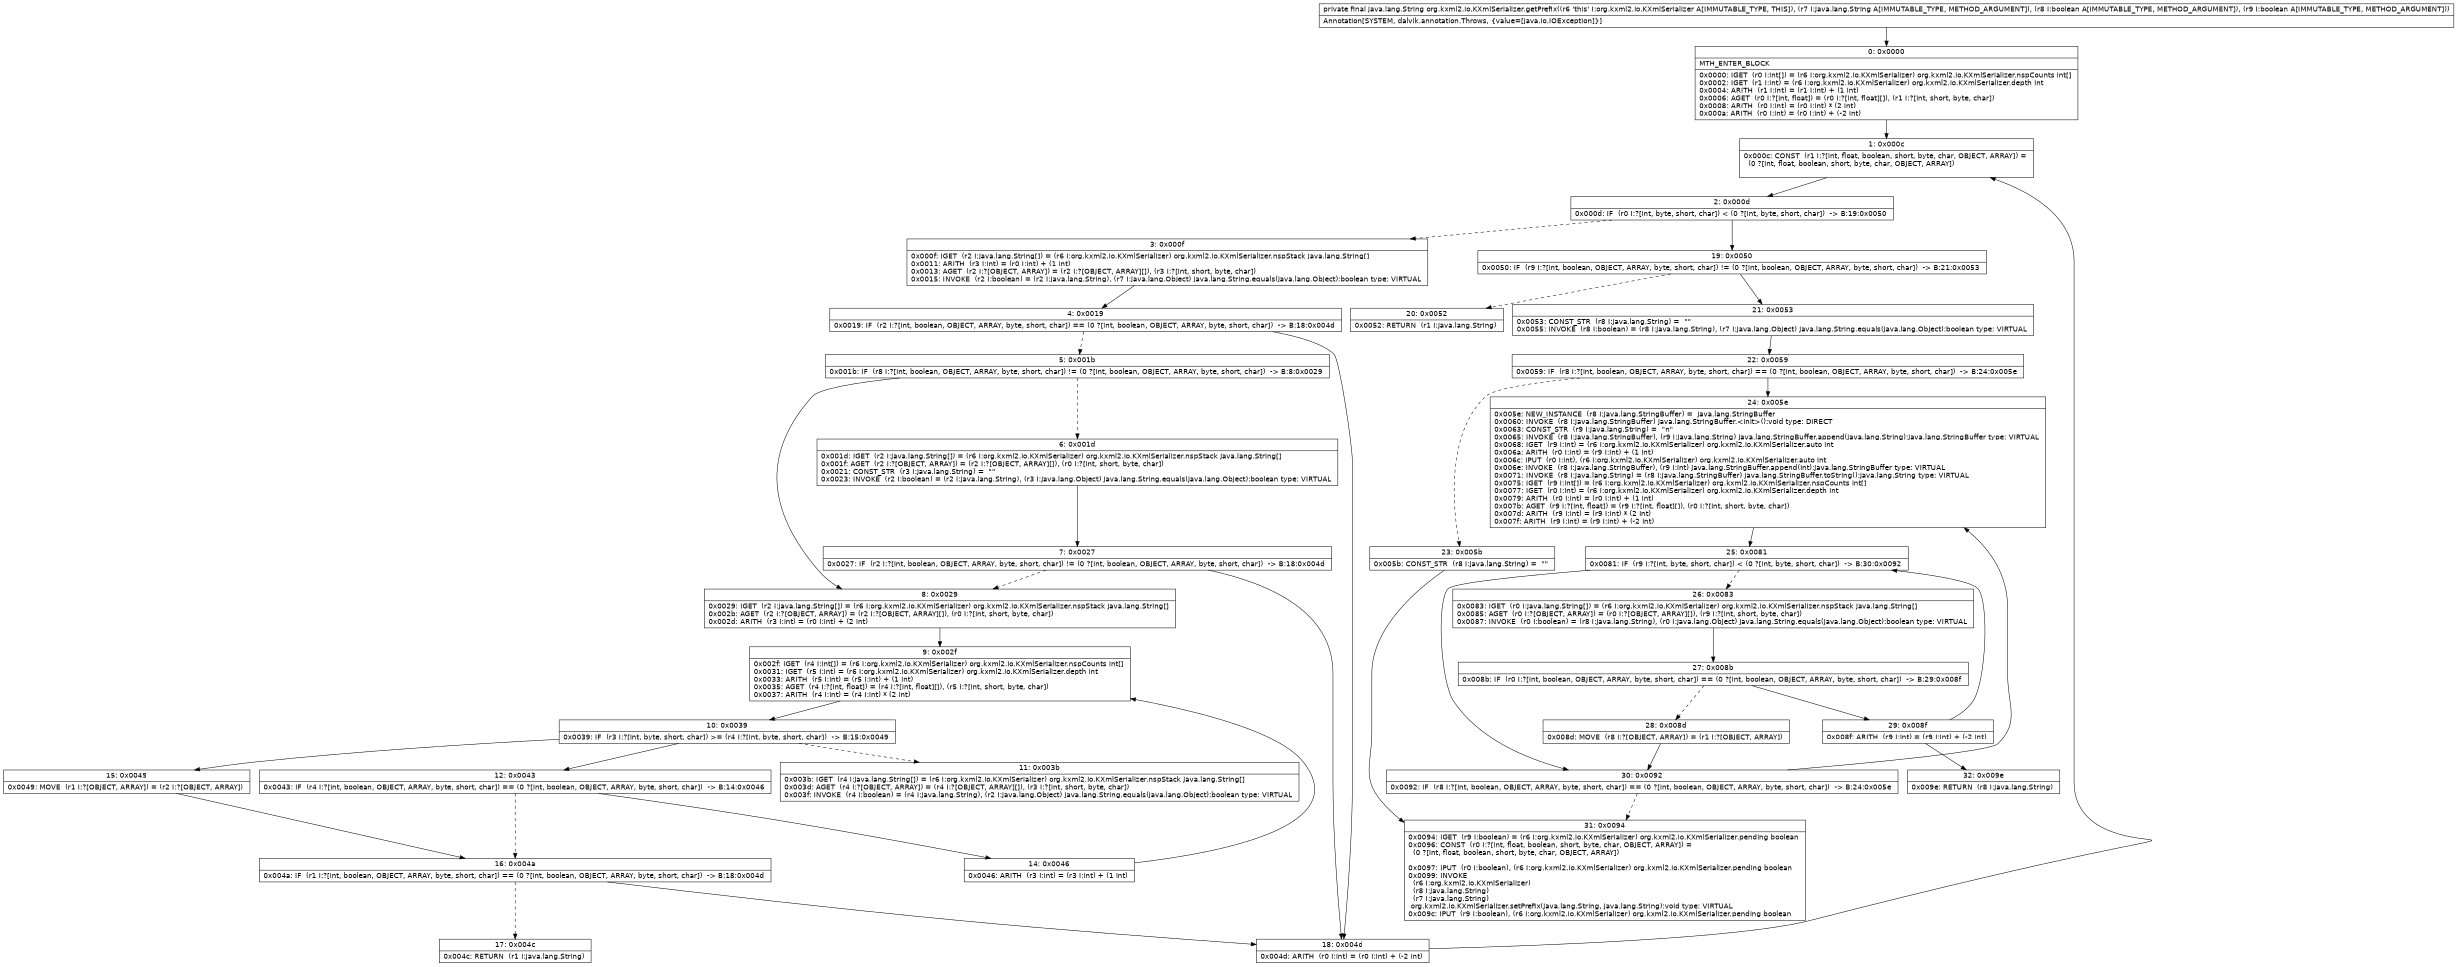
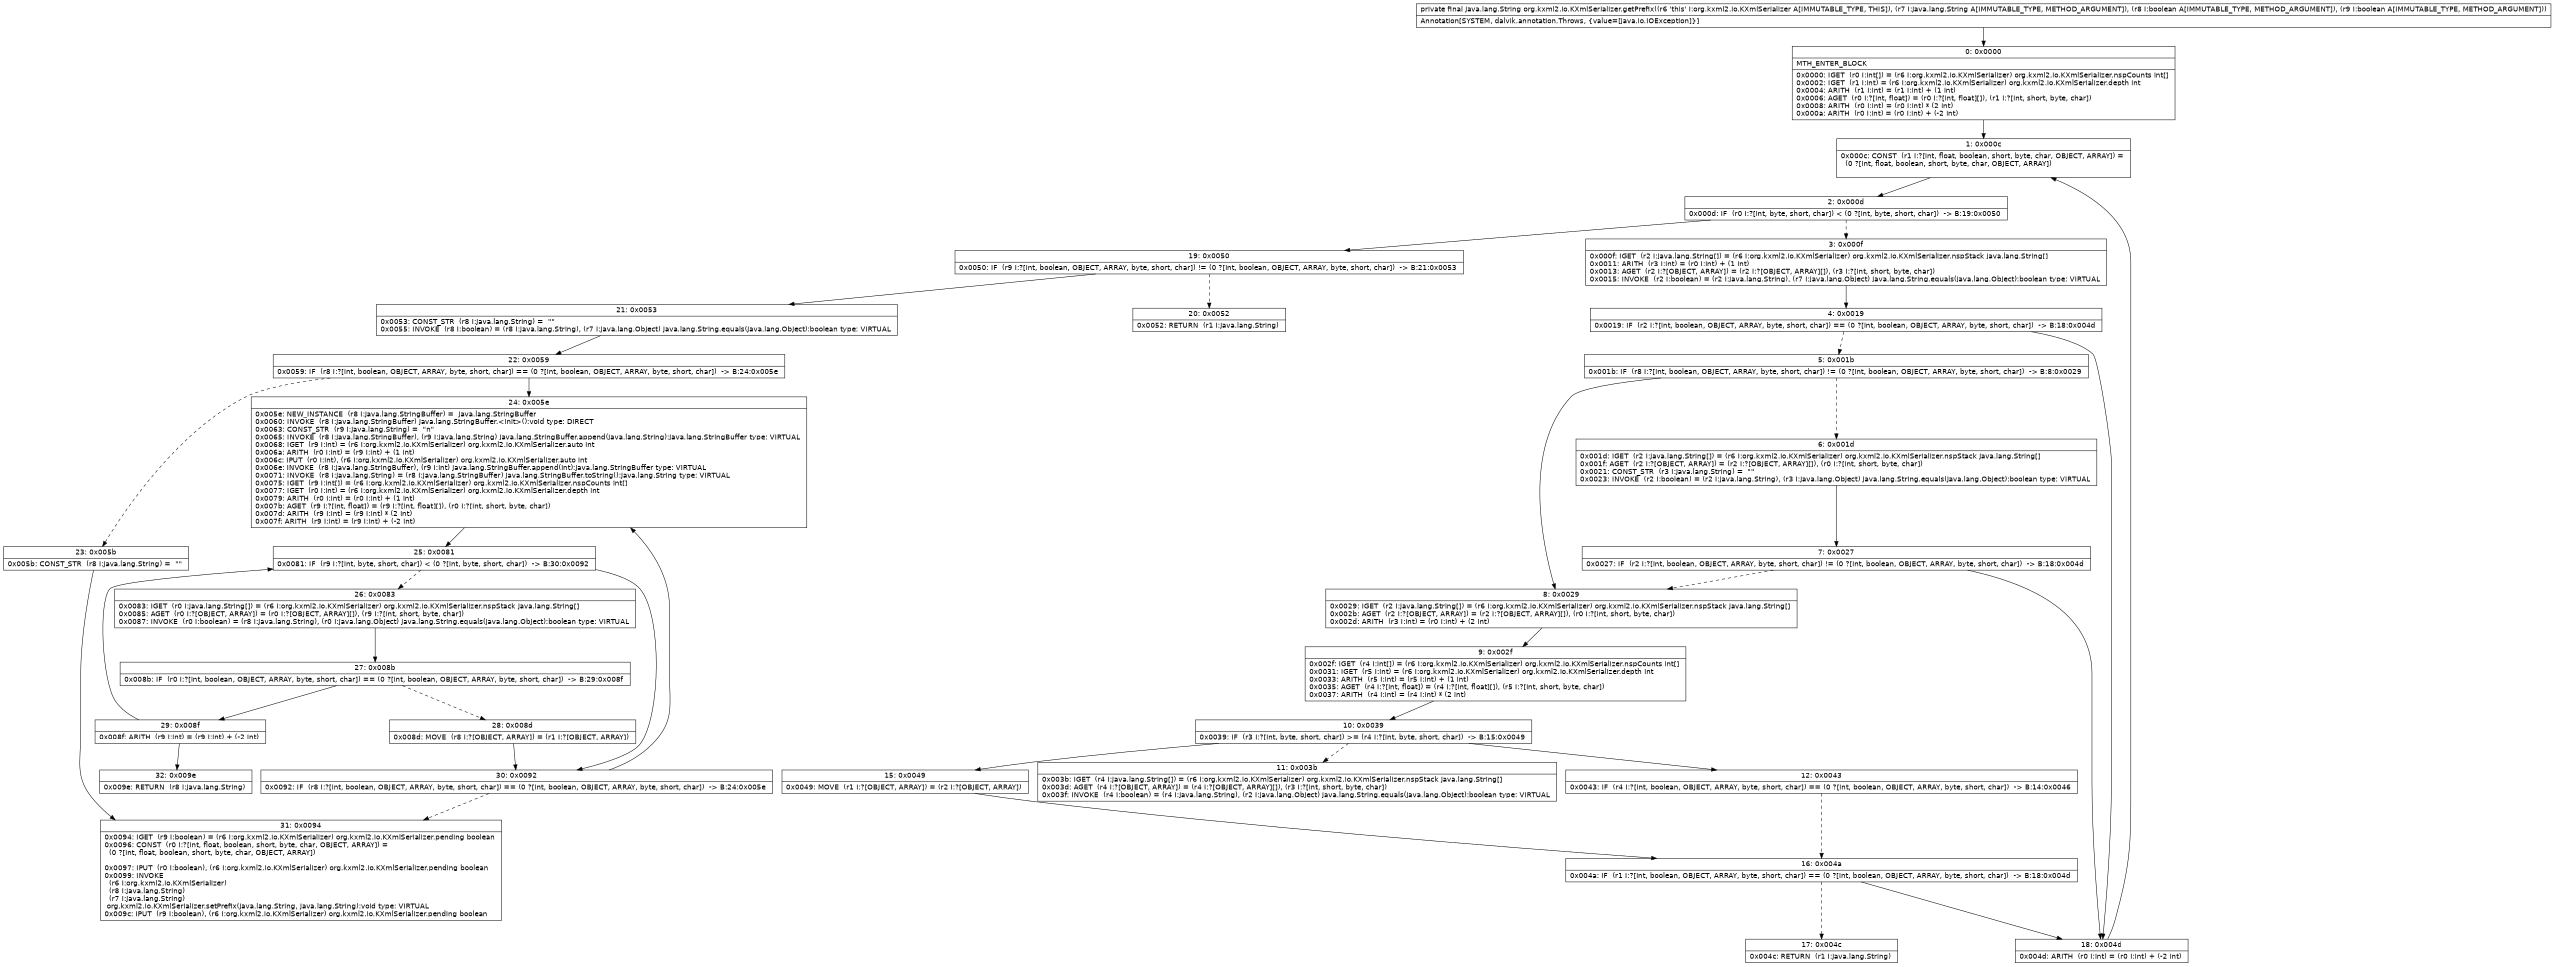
(1049, 870) -> none
